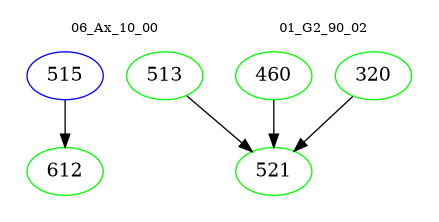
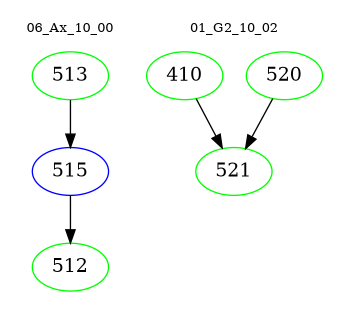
(324, 29) -> (235, 29)
(274, 76) -> (185, 76)
(373, 76) -> (284, 76)
(205, 111) -> (70, 117)
(65, 171) -> (70, 267)
